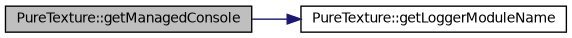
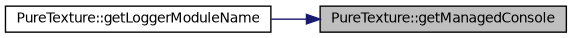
(270, 19) -> (289, 19)
